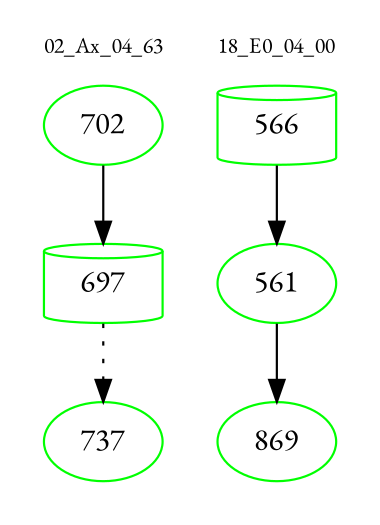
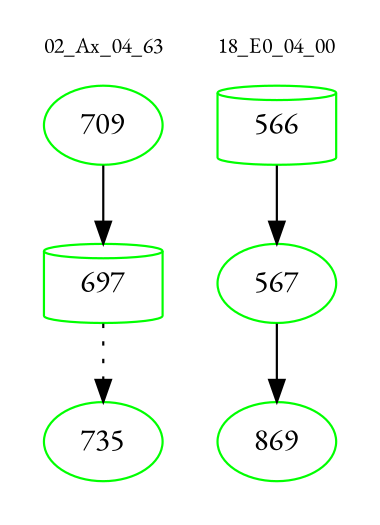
(103, 125) -> (103, 125)
(277, 283) -> (277, 283)
(103, 442) -> (103, 442)
